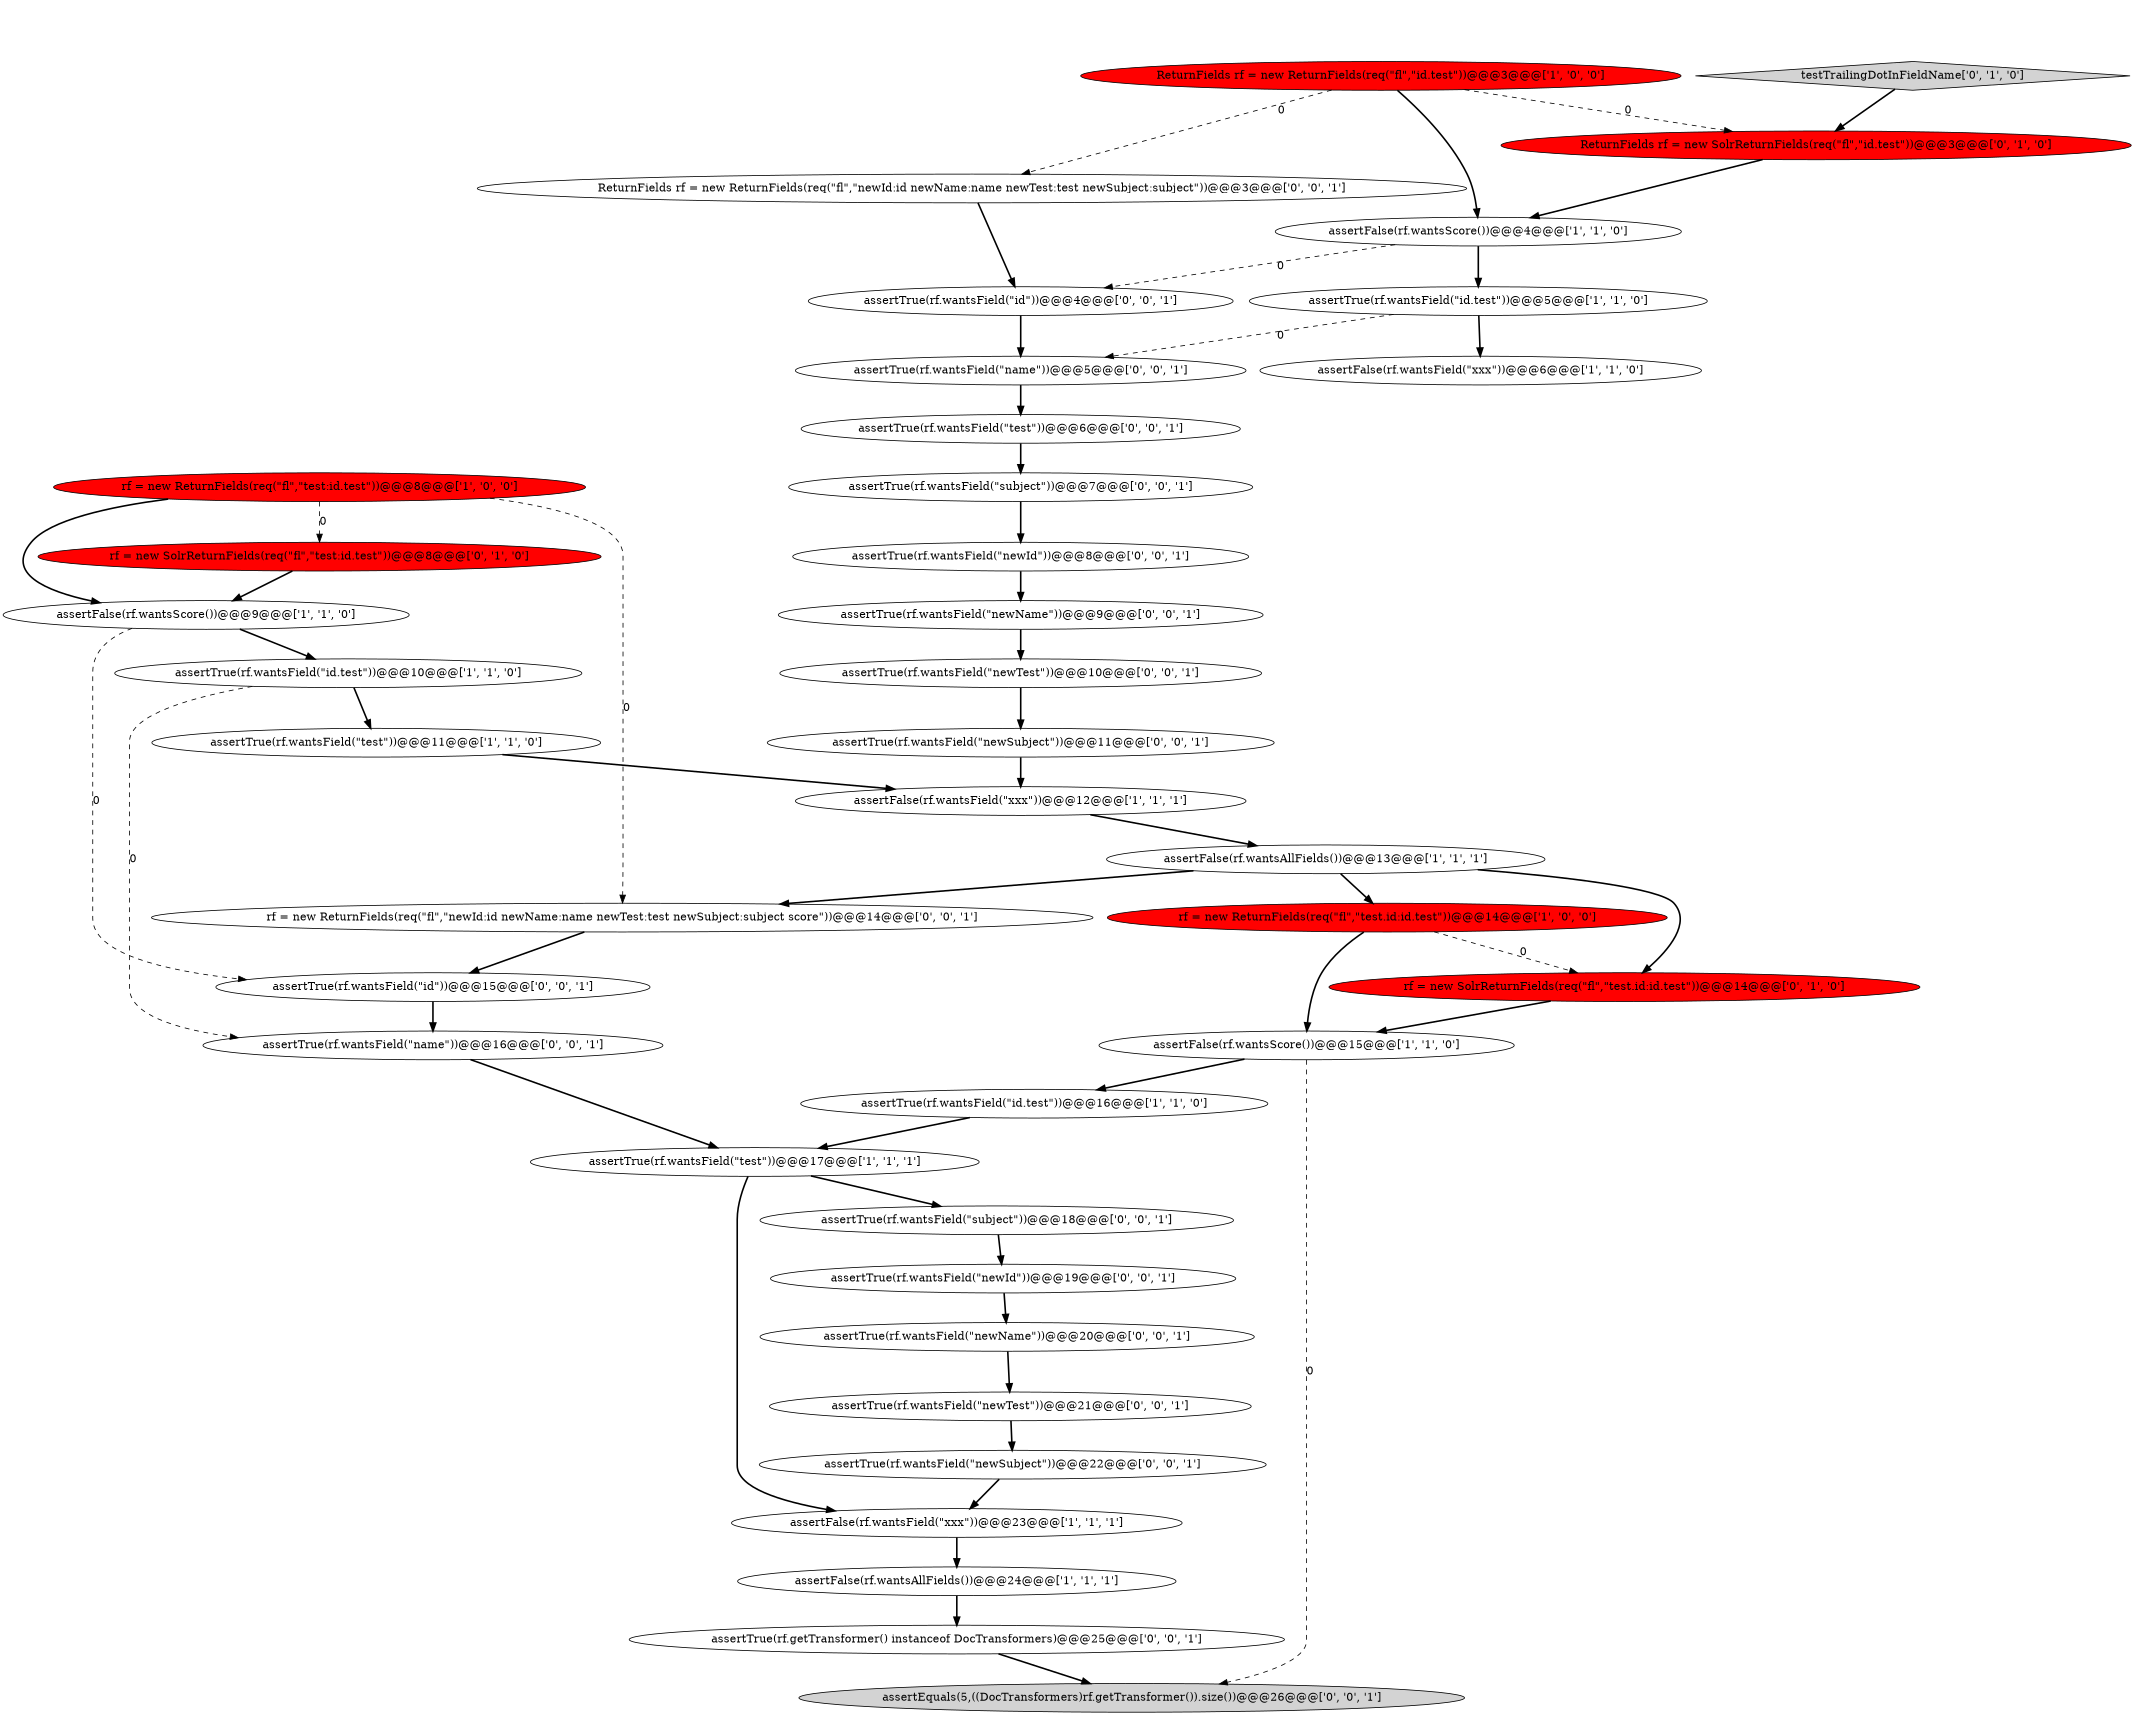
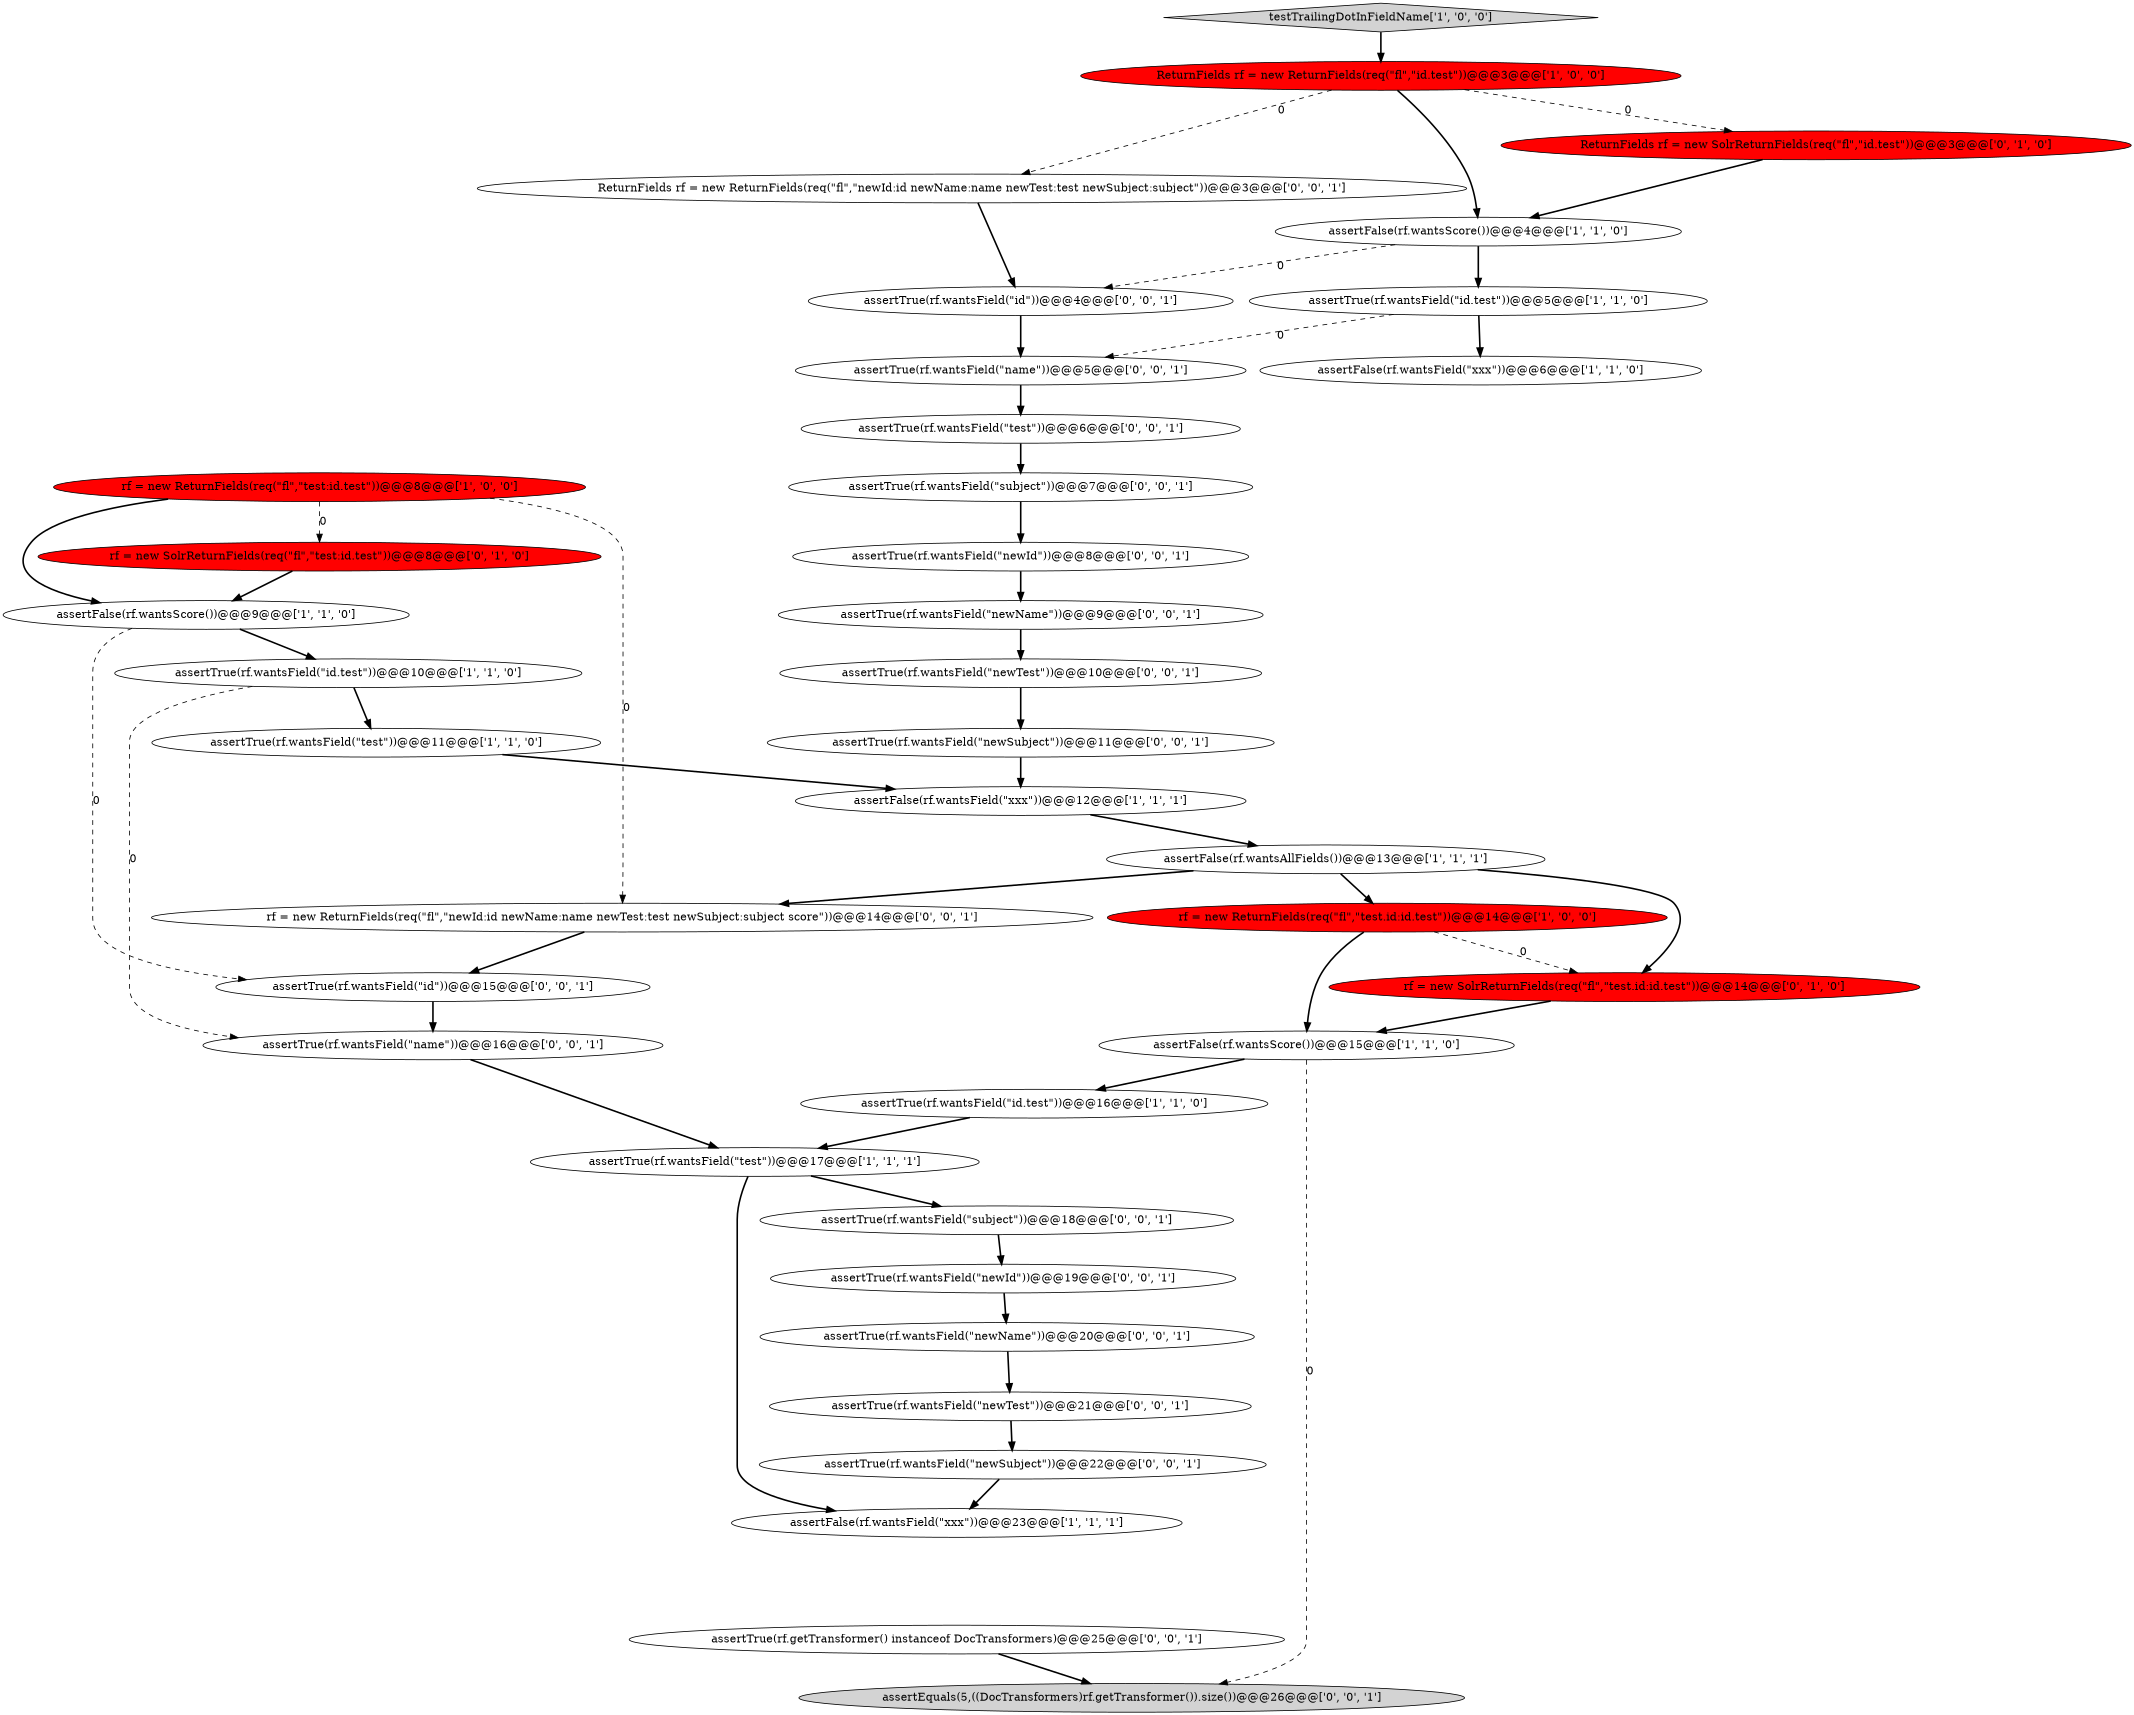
none -> (1381, 18)
(1913, 76) -> none
(957, 1581) -> none
